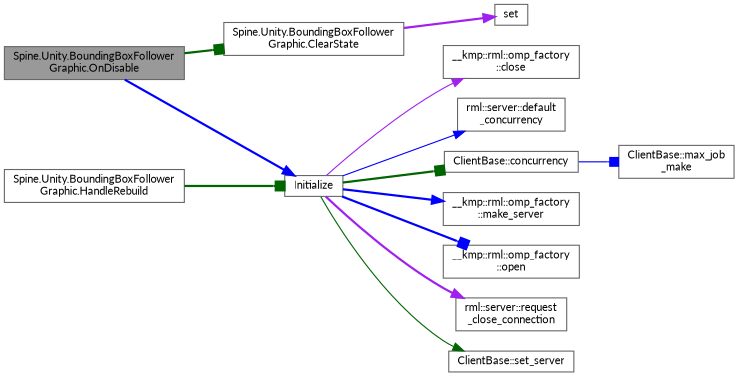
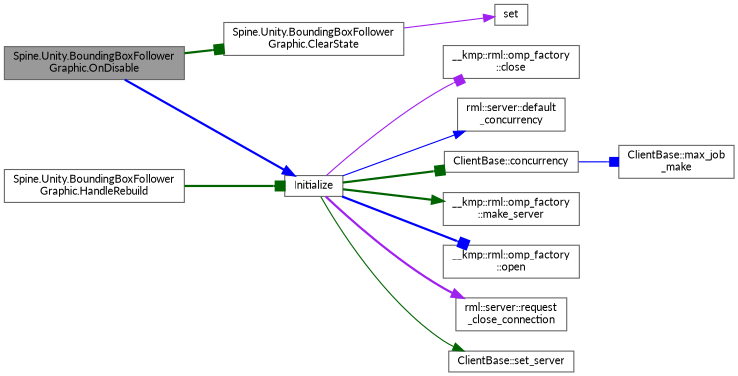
(444, 23) -> (444, 23)
(387, 126) -> (387, 126)
(387, 195) -> (387, 195)
